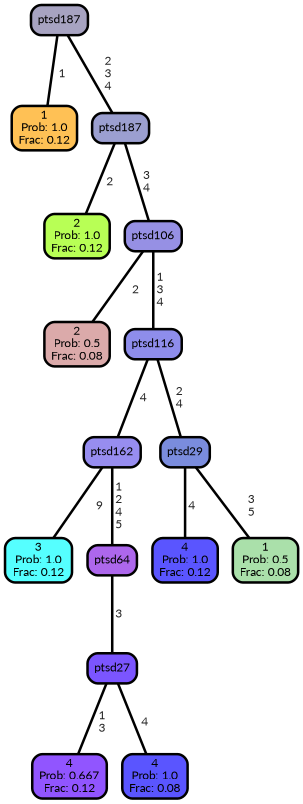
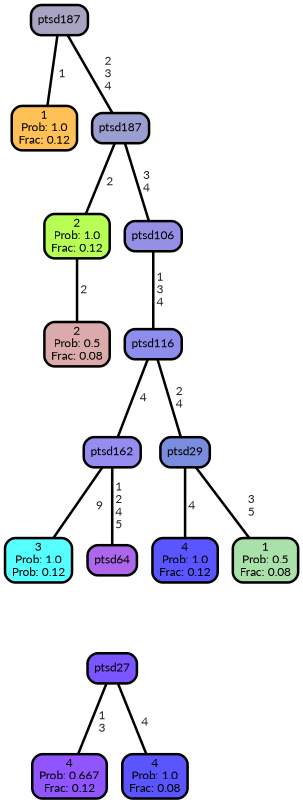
(118, 287) -> (77, 290)
(39, 560) -> (39, 560)
(112, 614) -> none
